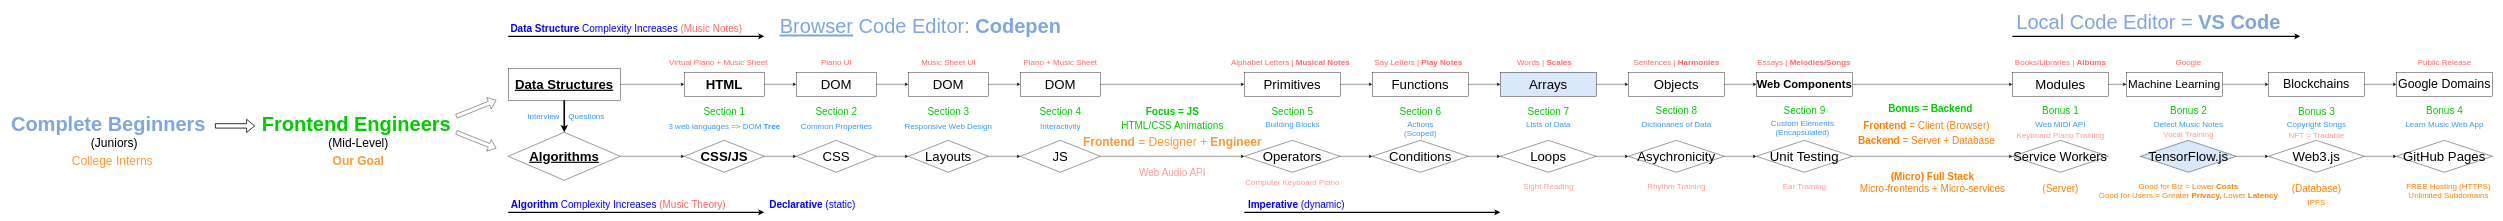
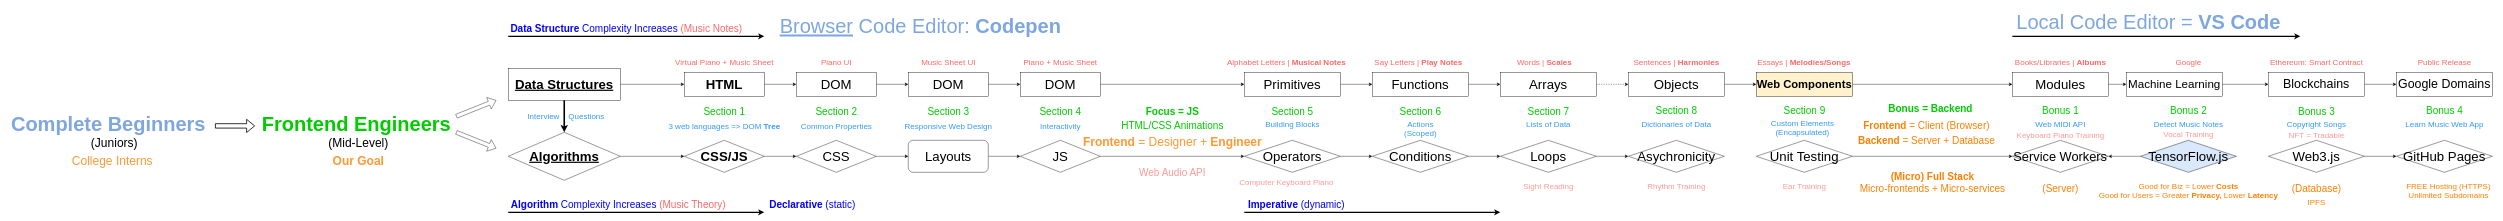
(718, 62) -> (724, 62)
(1290, 62) -> (1286, 62)
none -> (2316, 62)
(1548, 84) -> (1548, 84)
(1610, 84) -> (1610, 84)
(1804, 84) -> (1804, 84)
(948, 156) -> (948, 156)
(1752, 156) -> none
(2264, 156) -> (2112, 156)
(1292, 182) -> (1286, 182)
